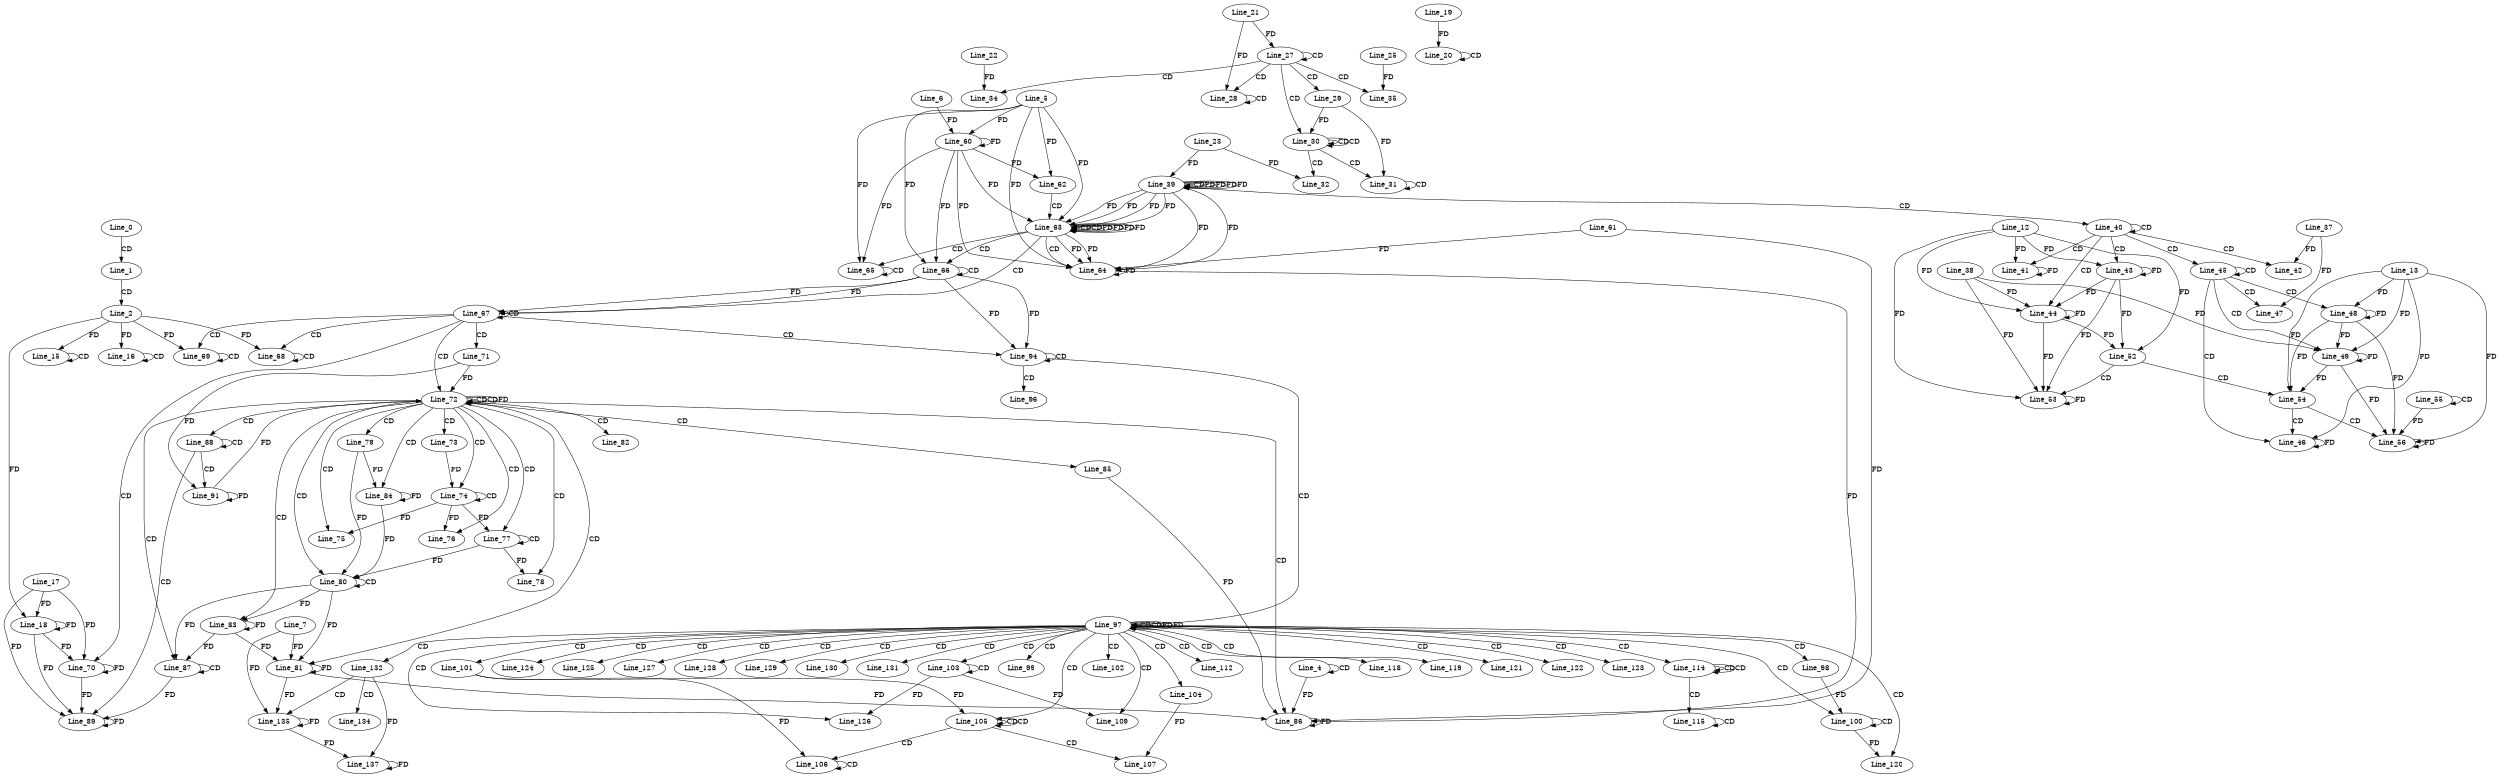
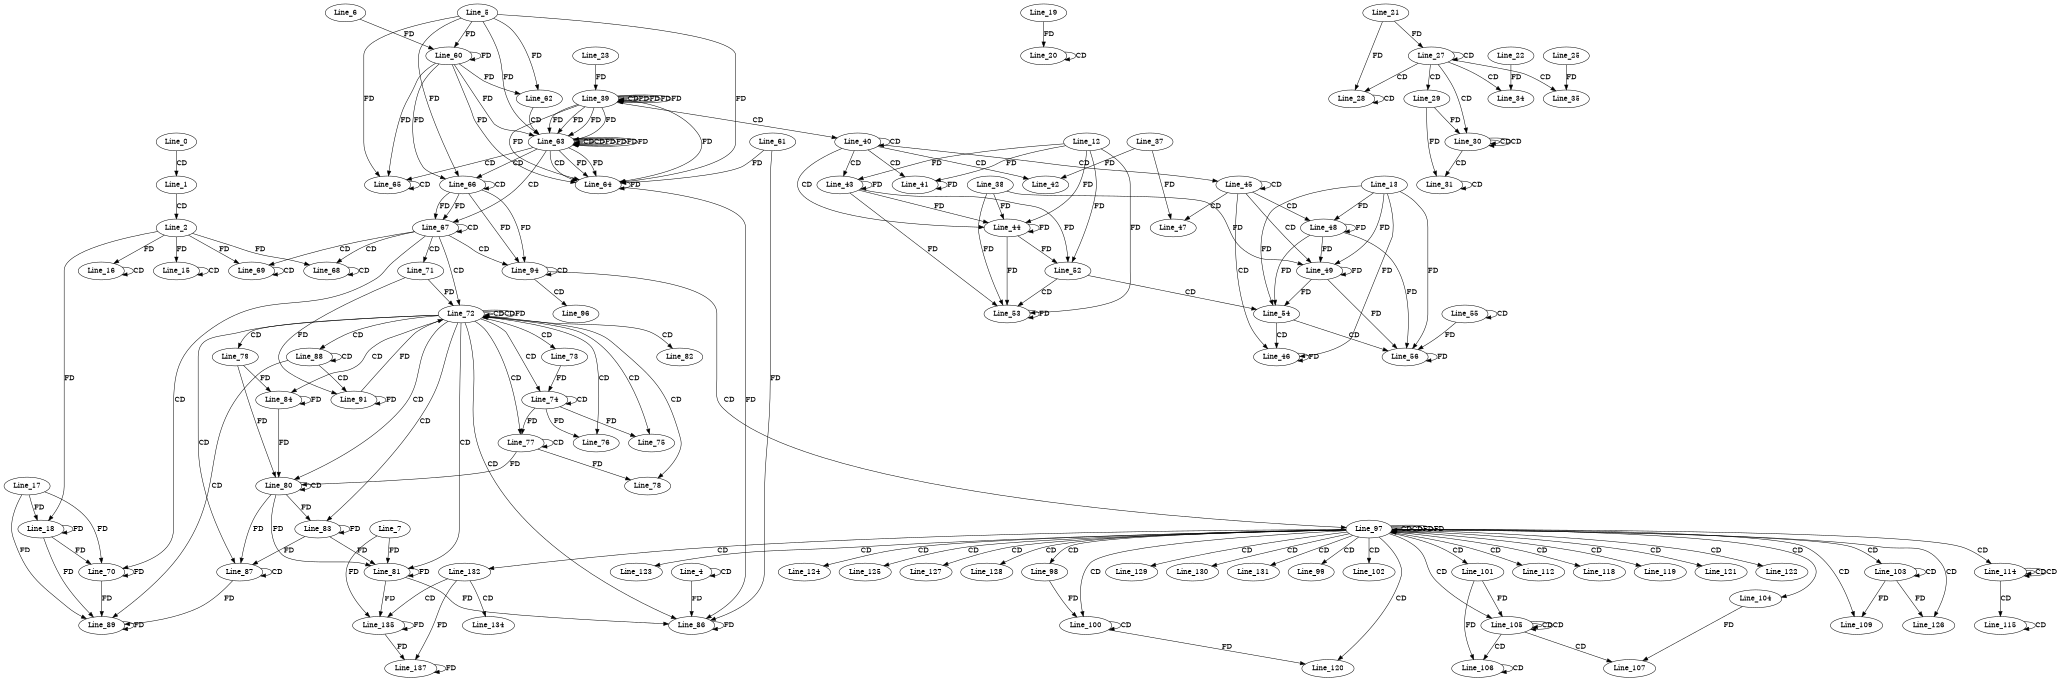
(1316, 185) -> none
(1098, 470) -> none
